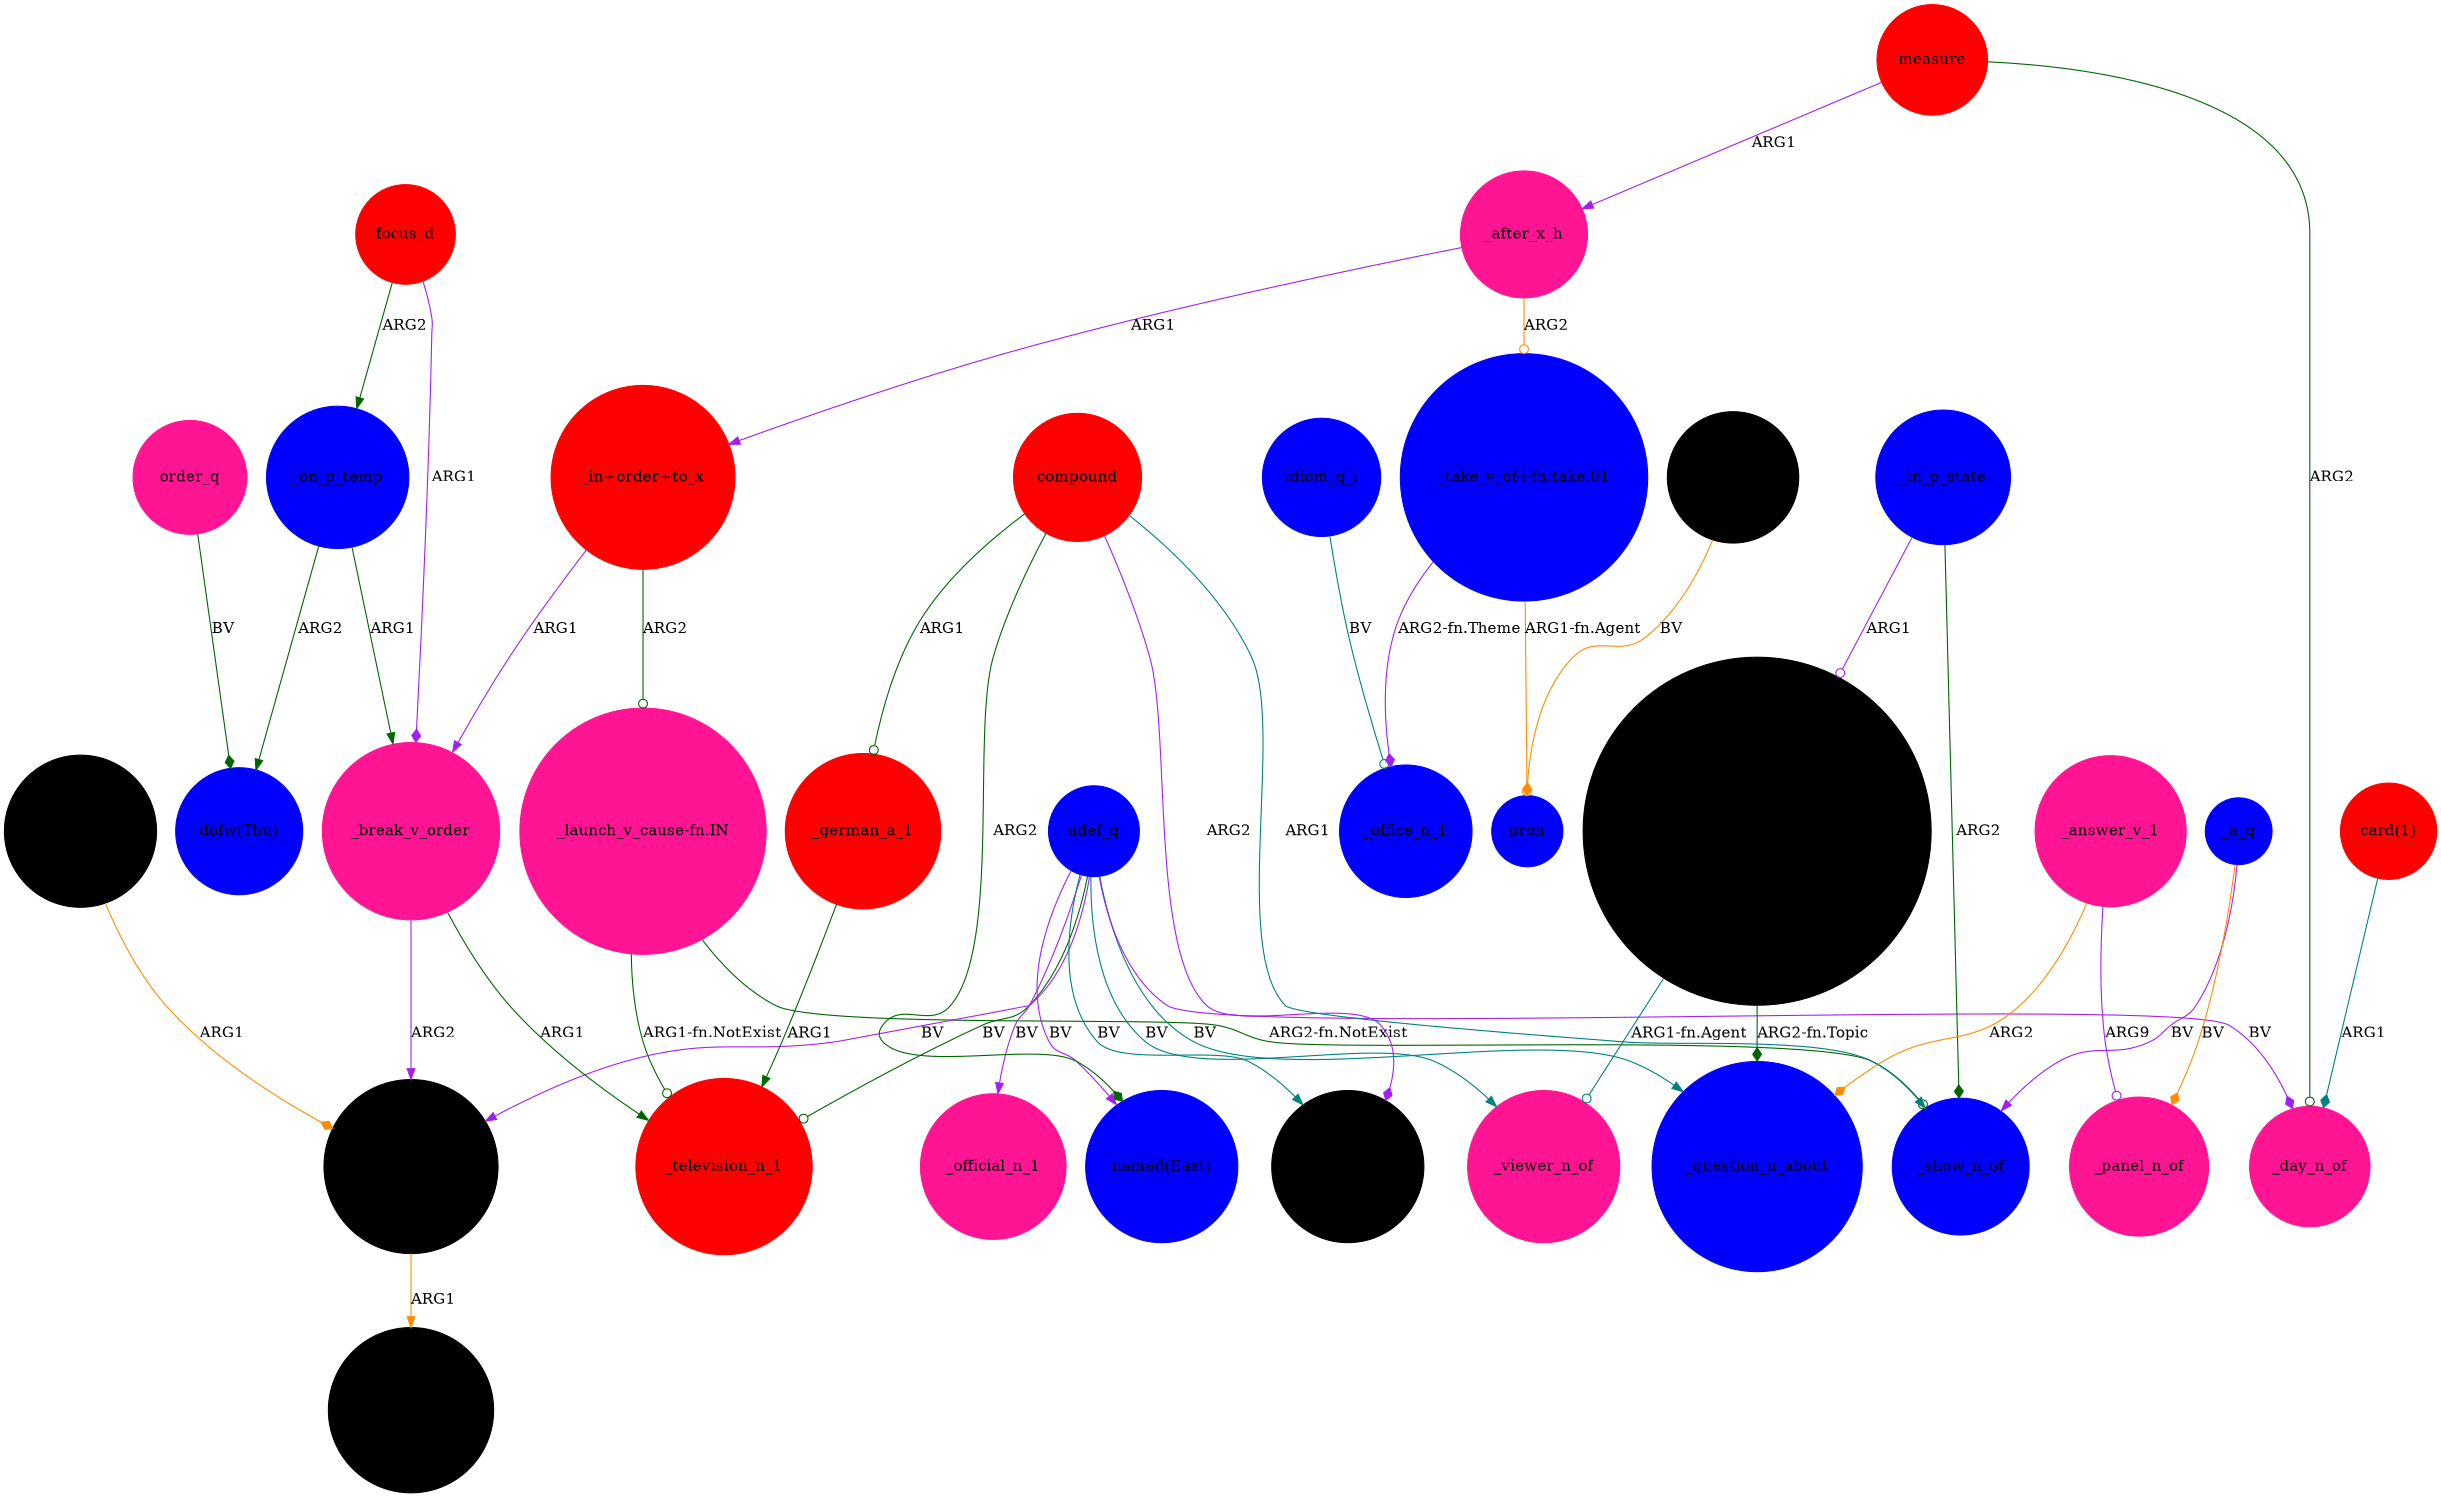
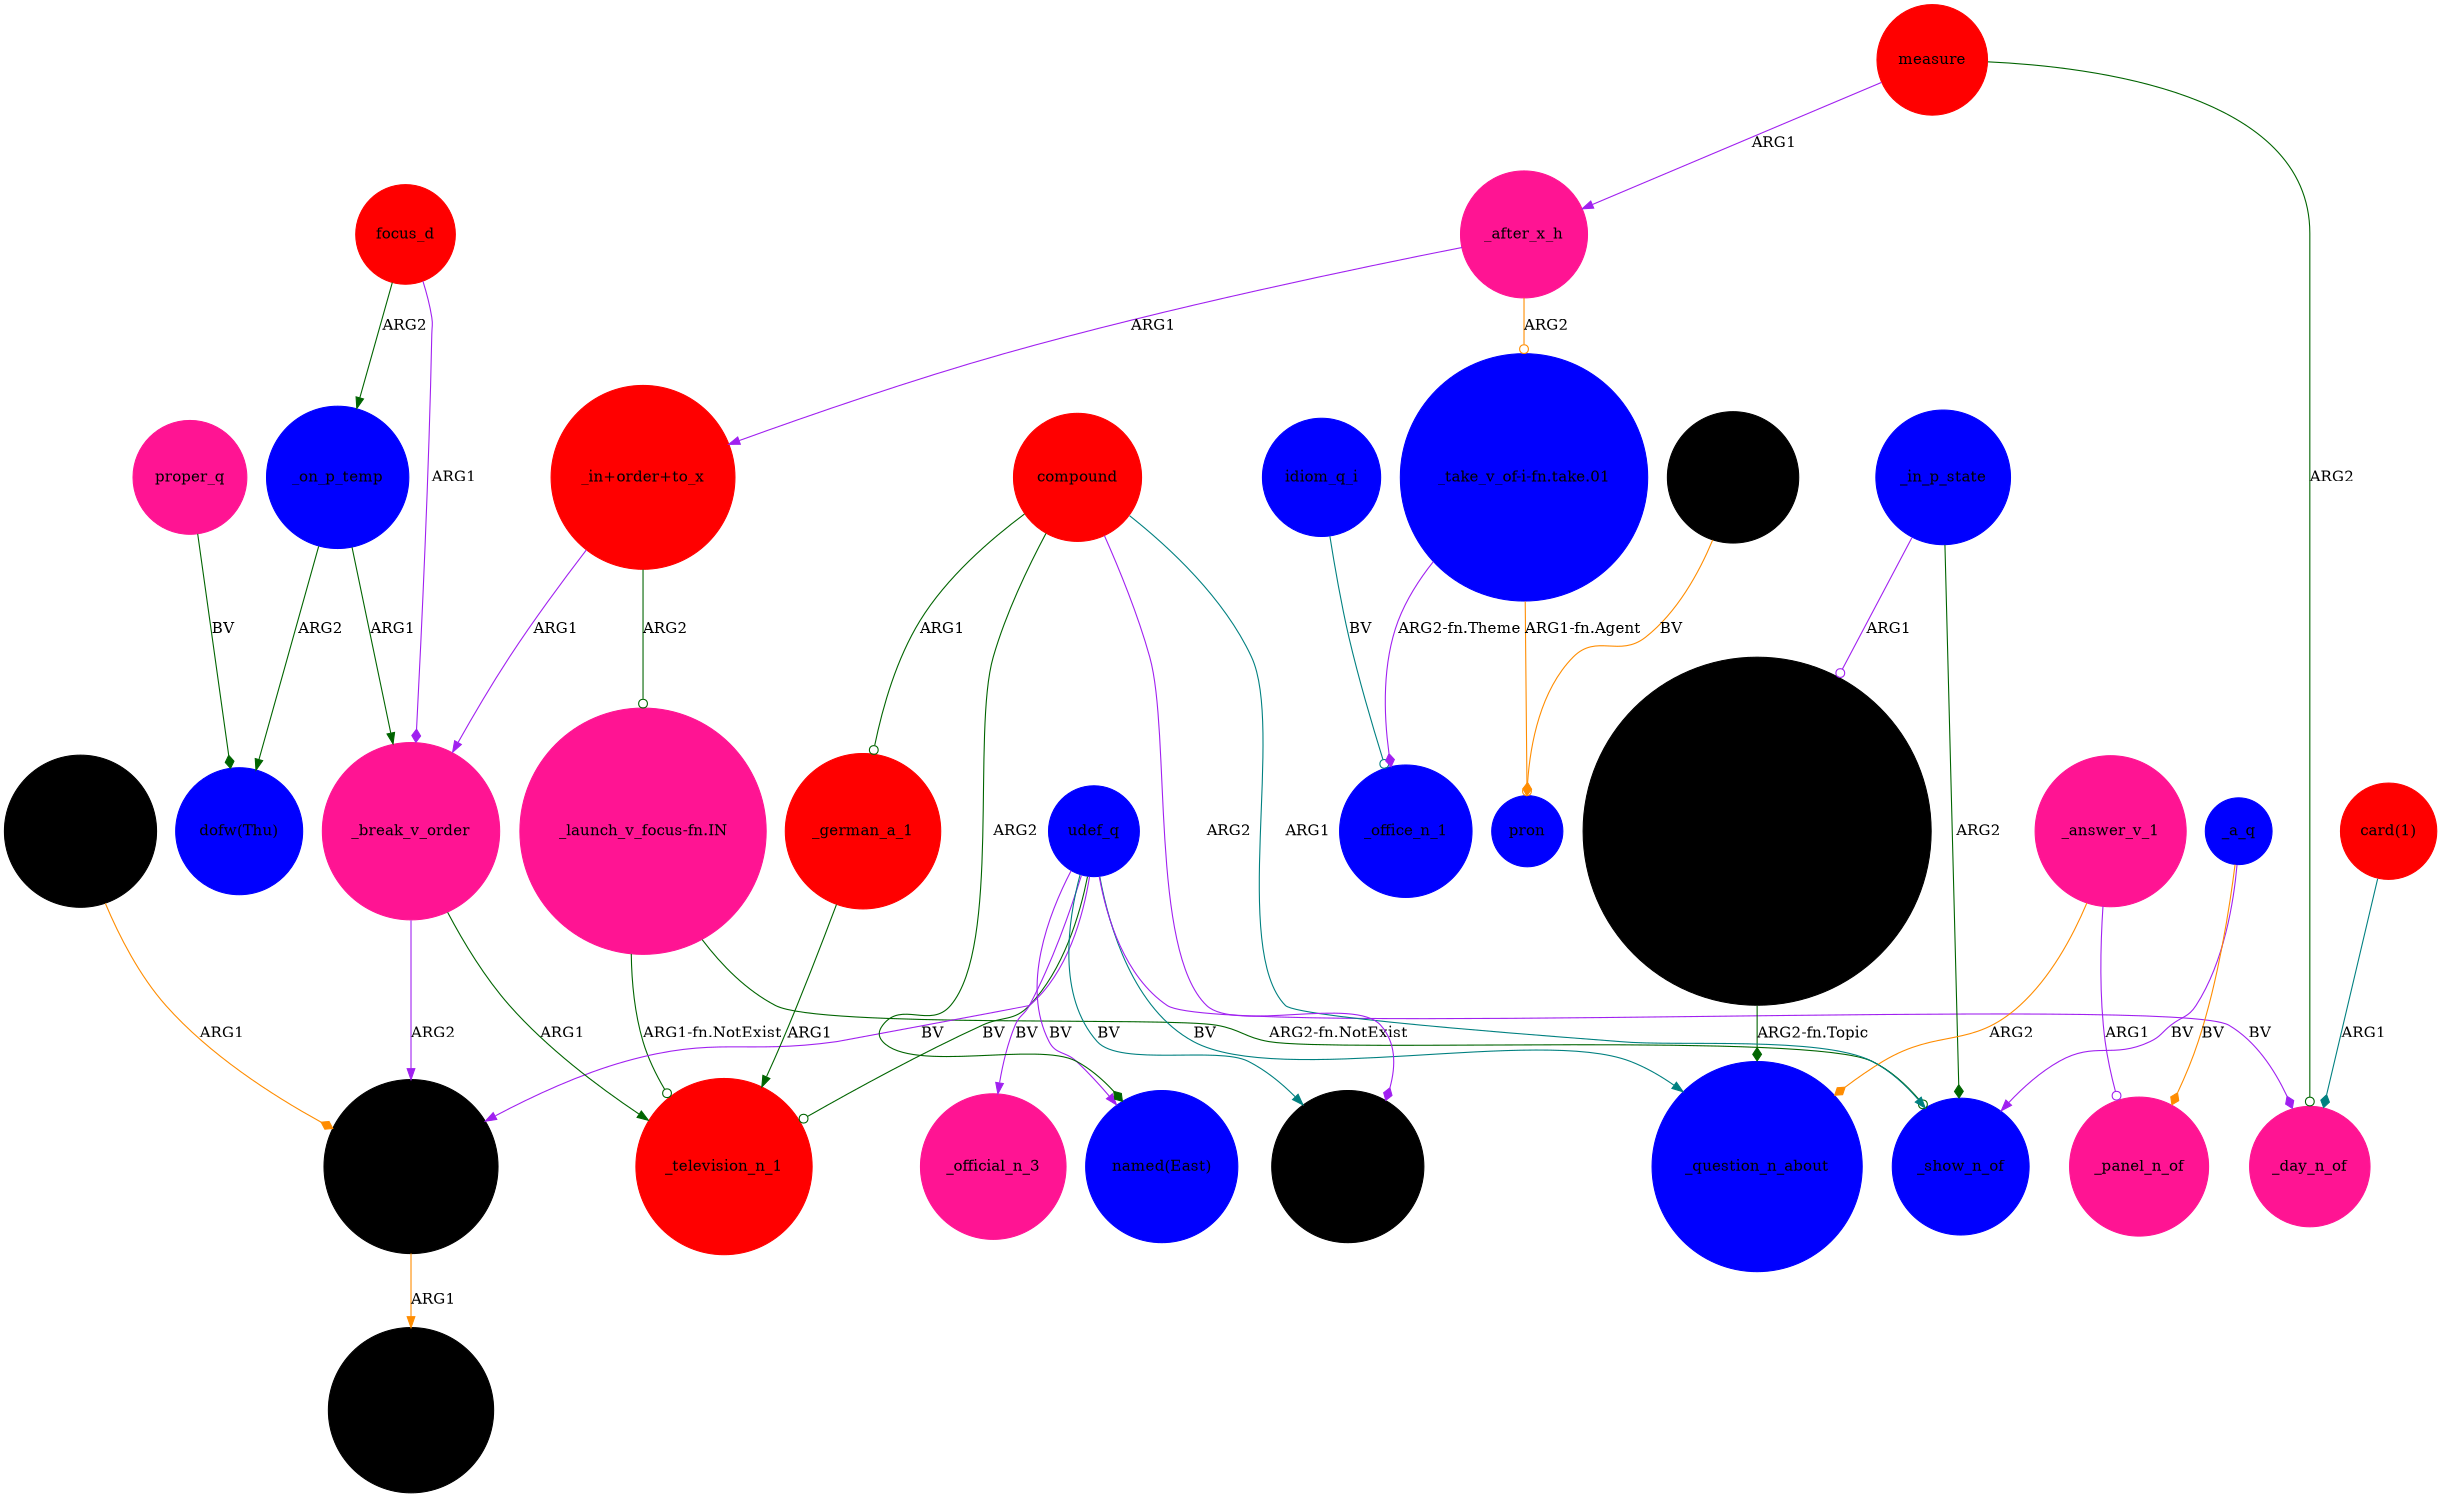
(190, 477) -> (190, 477)
(643, 831) -> (643, 831)
(2128, 1033) -> (2128, 1033)
(993, 1167) -> (993, 1167)
(1544, 1167) -> none
